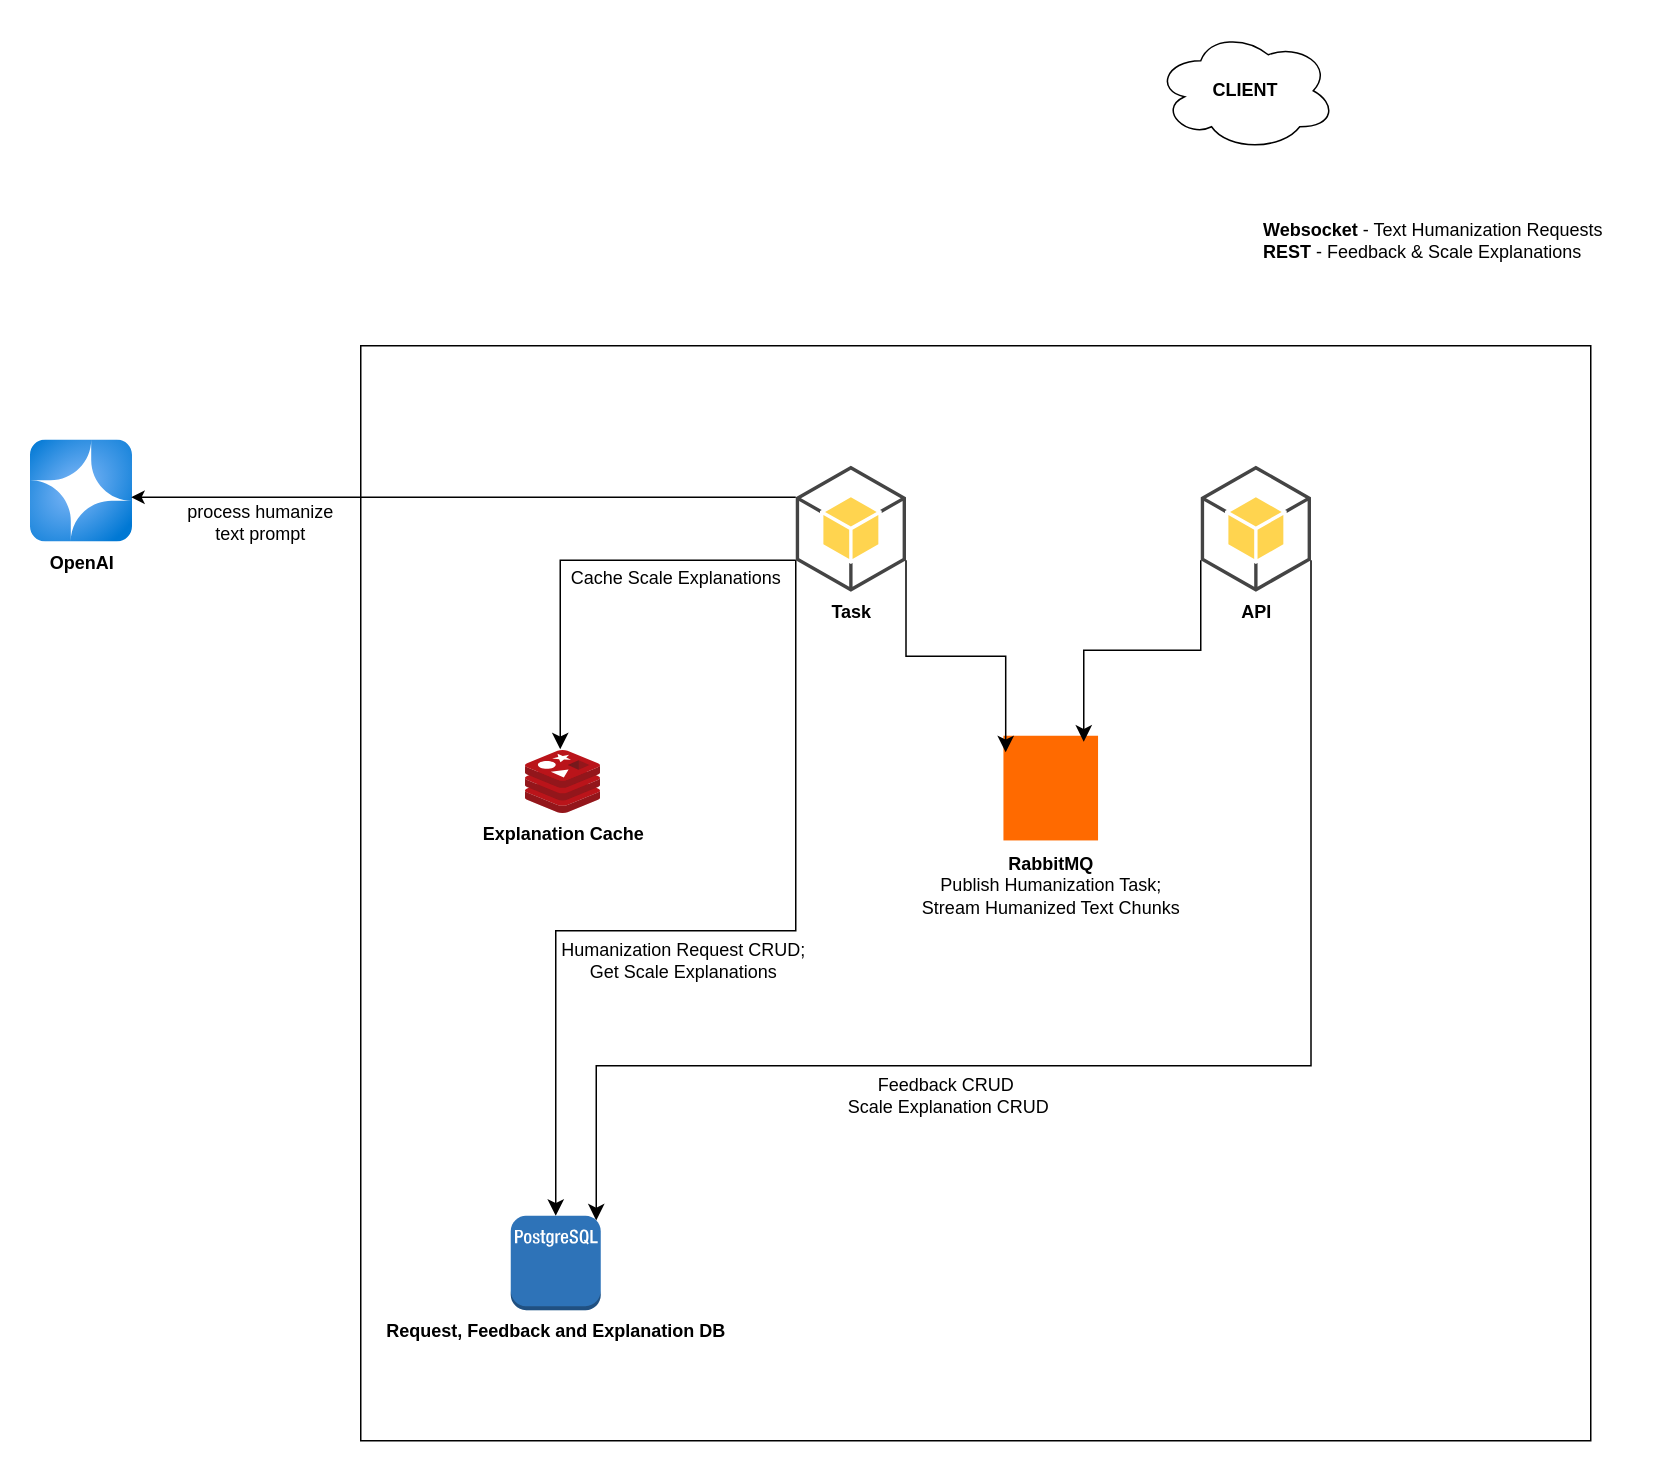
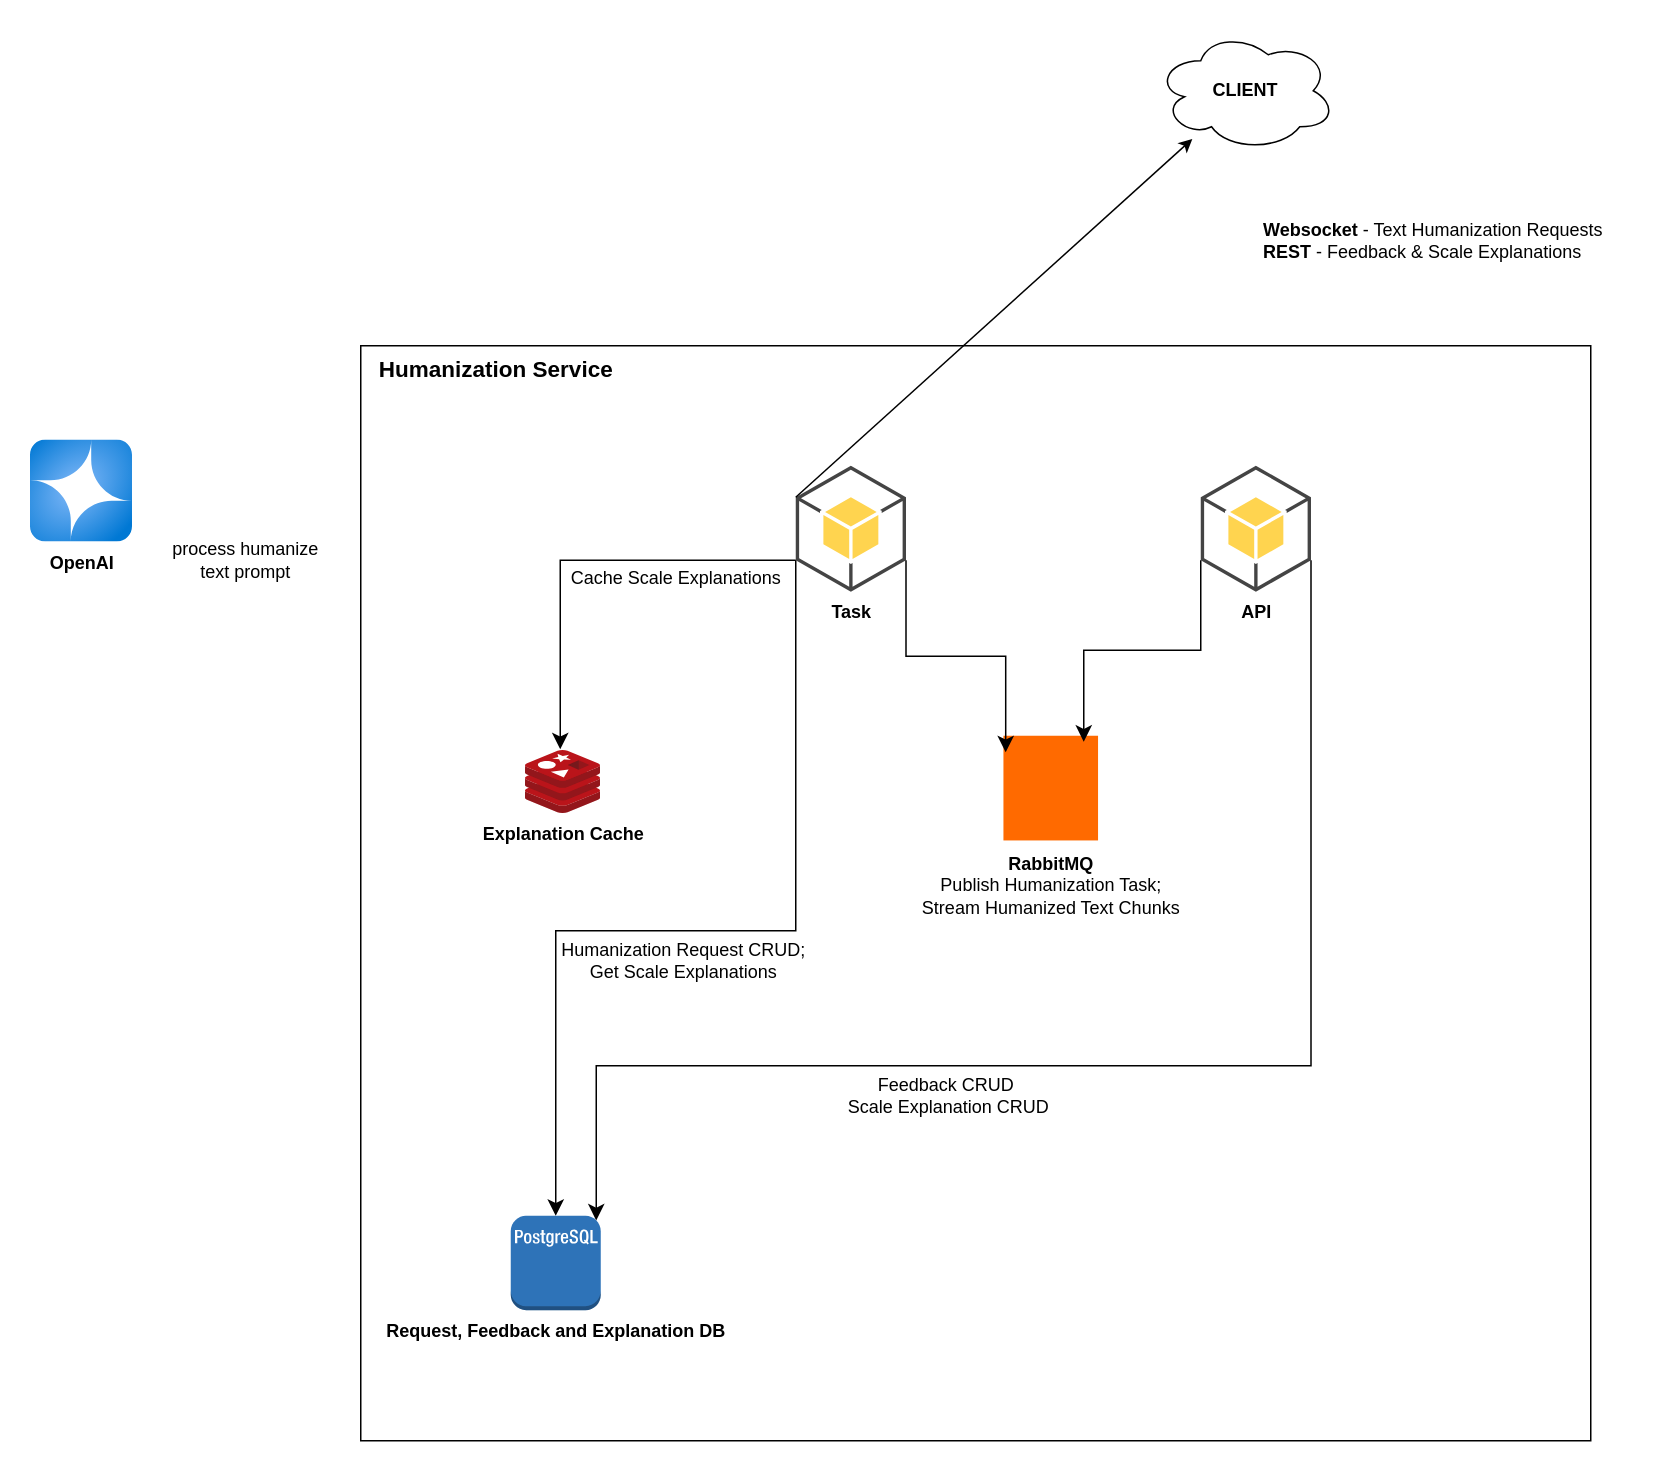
none -> (496, 368)
(468, 497) -> (990, 321)
(260, 523) -> (245, 560)
